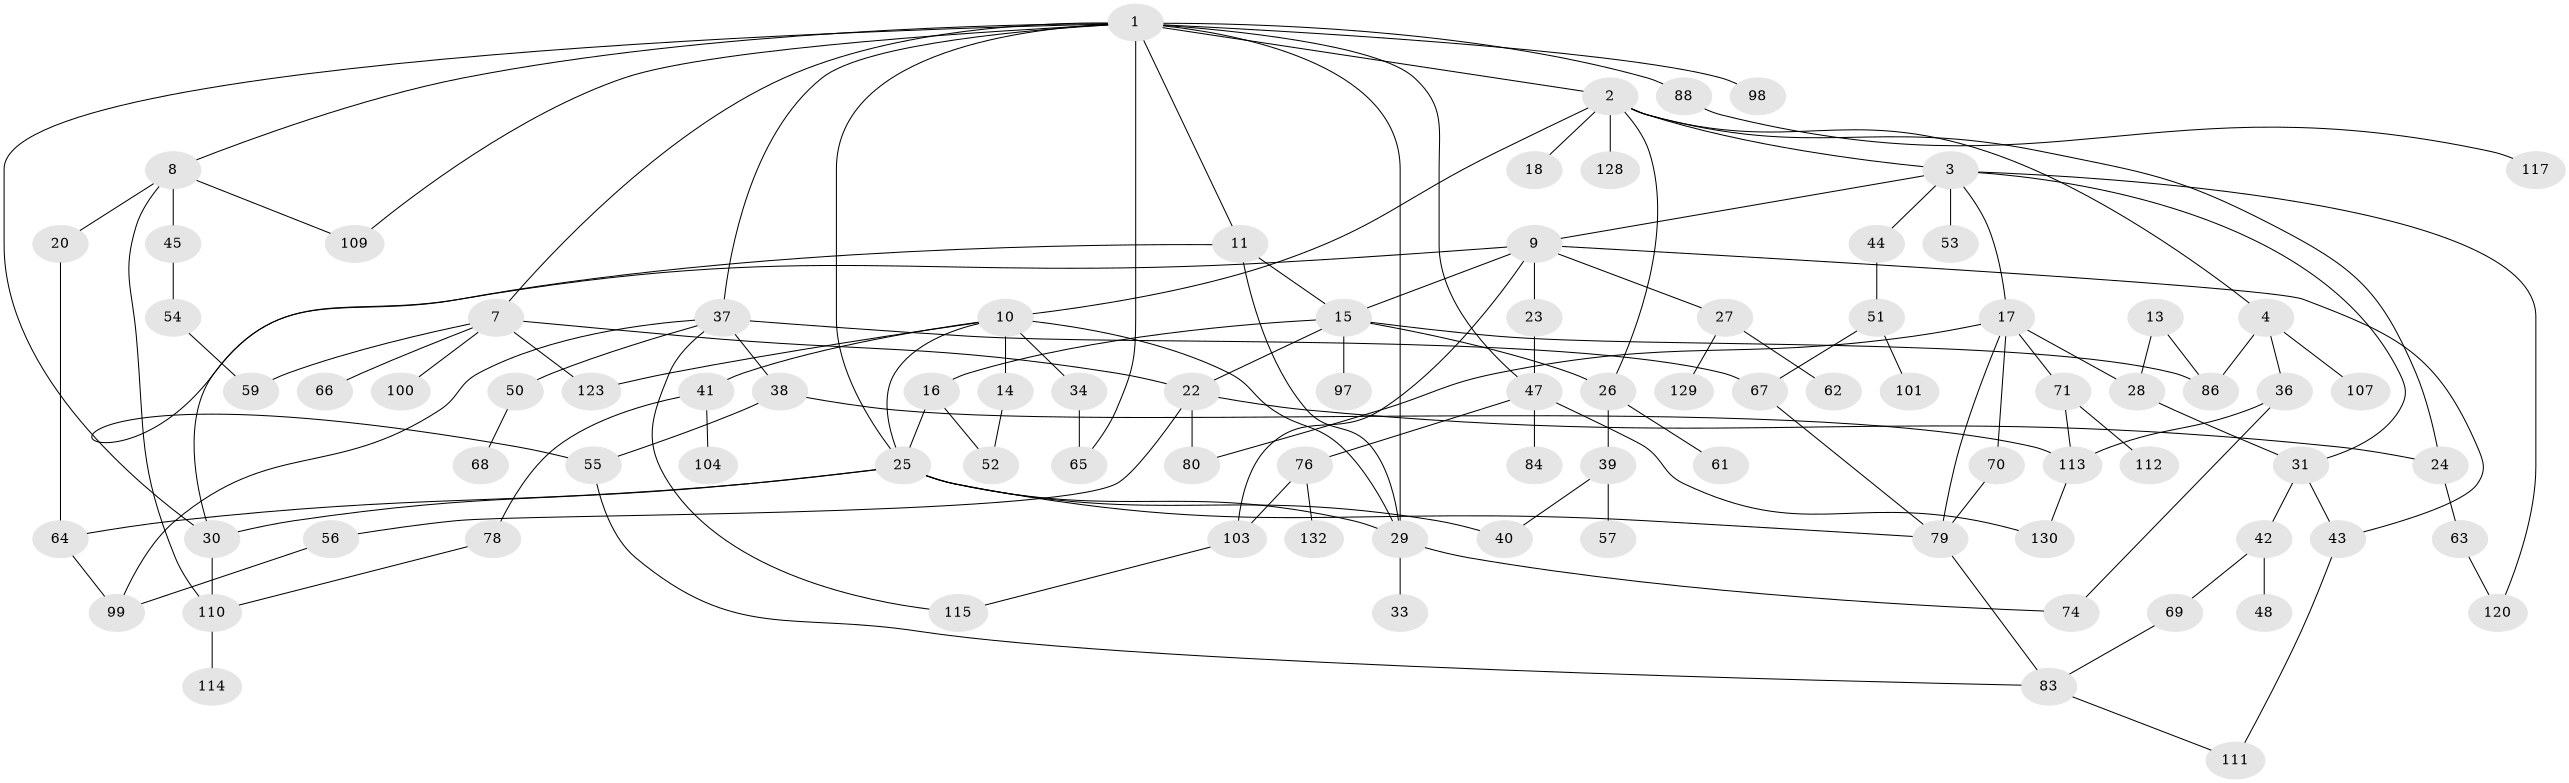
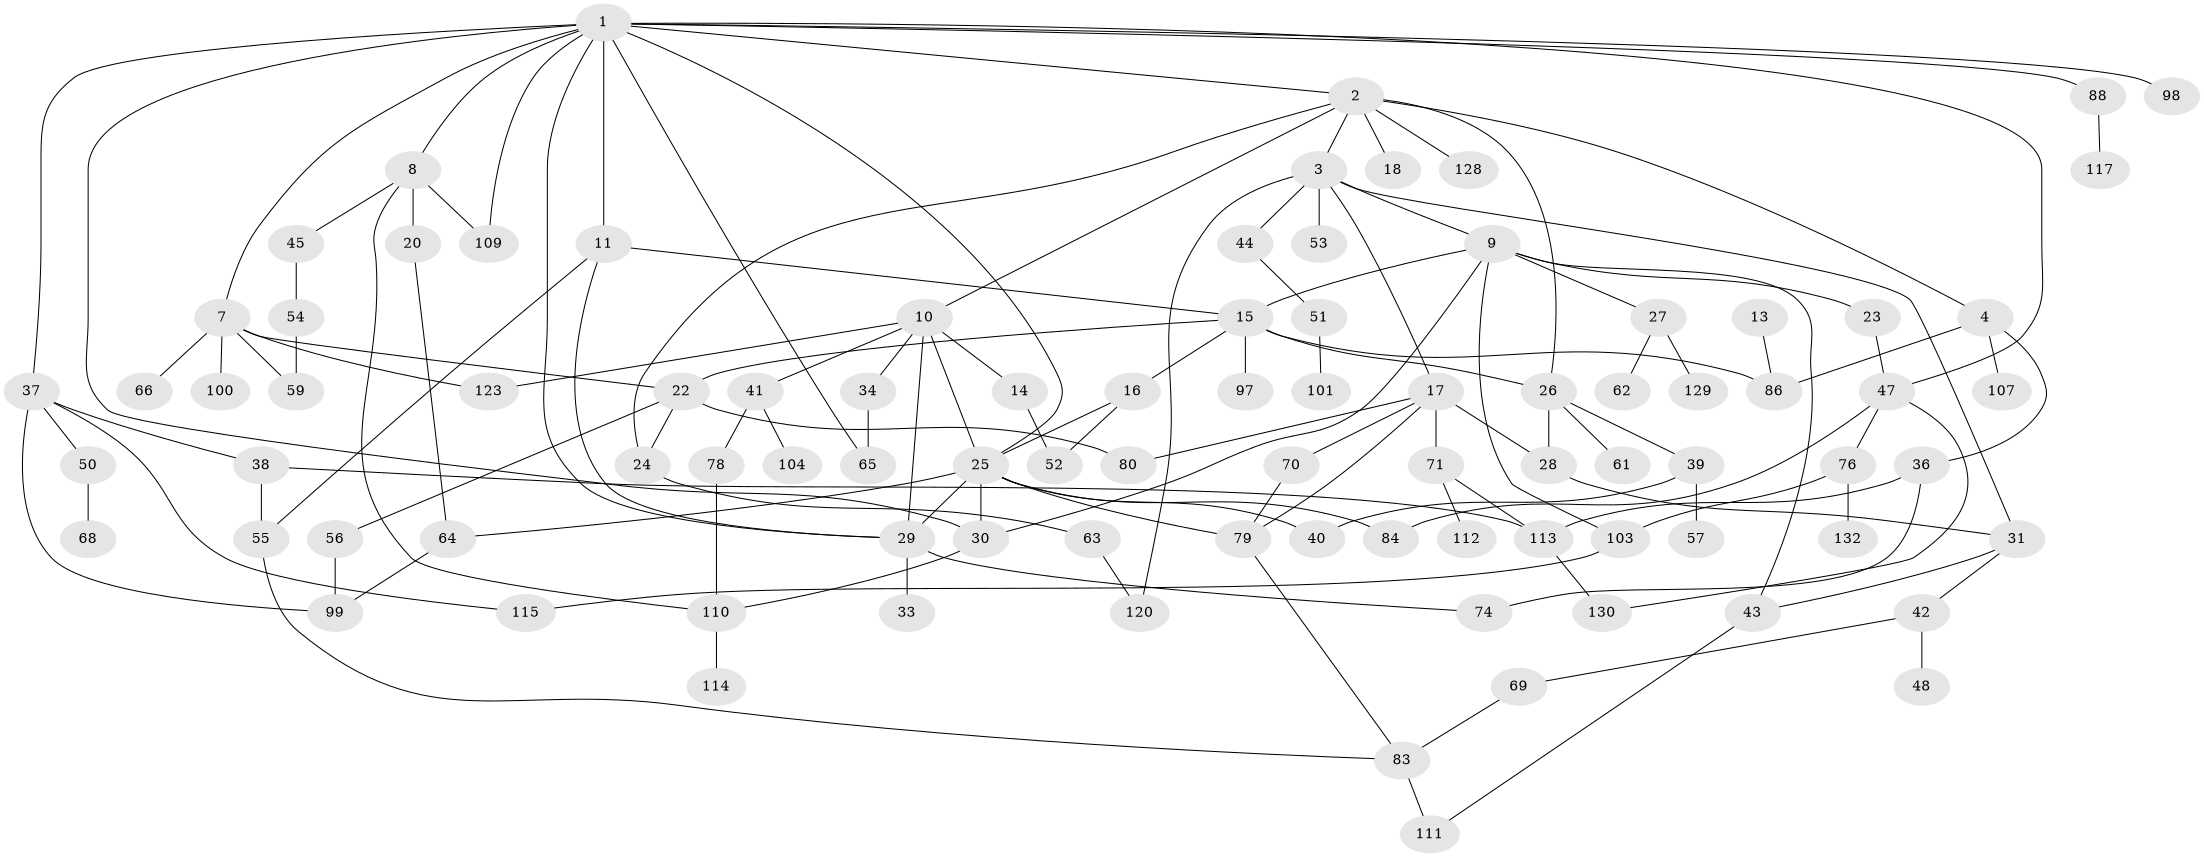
(2146, 355) -> (1549, 429)
(1760, 392) -> none
none -> (1233, 502)
